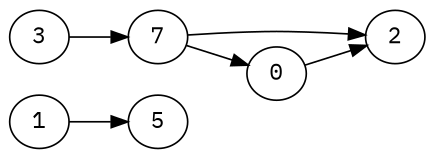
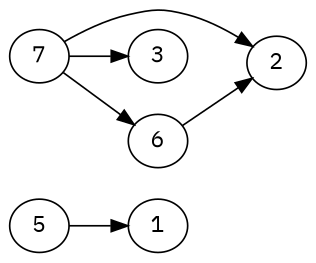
(90, 37) -> (90, 56)
(277, 74) -> (158, 141)
(90, 122) -> (90, 226)
